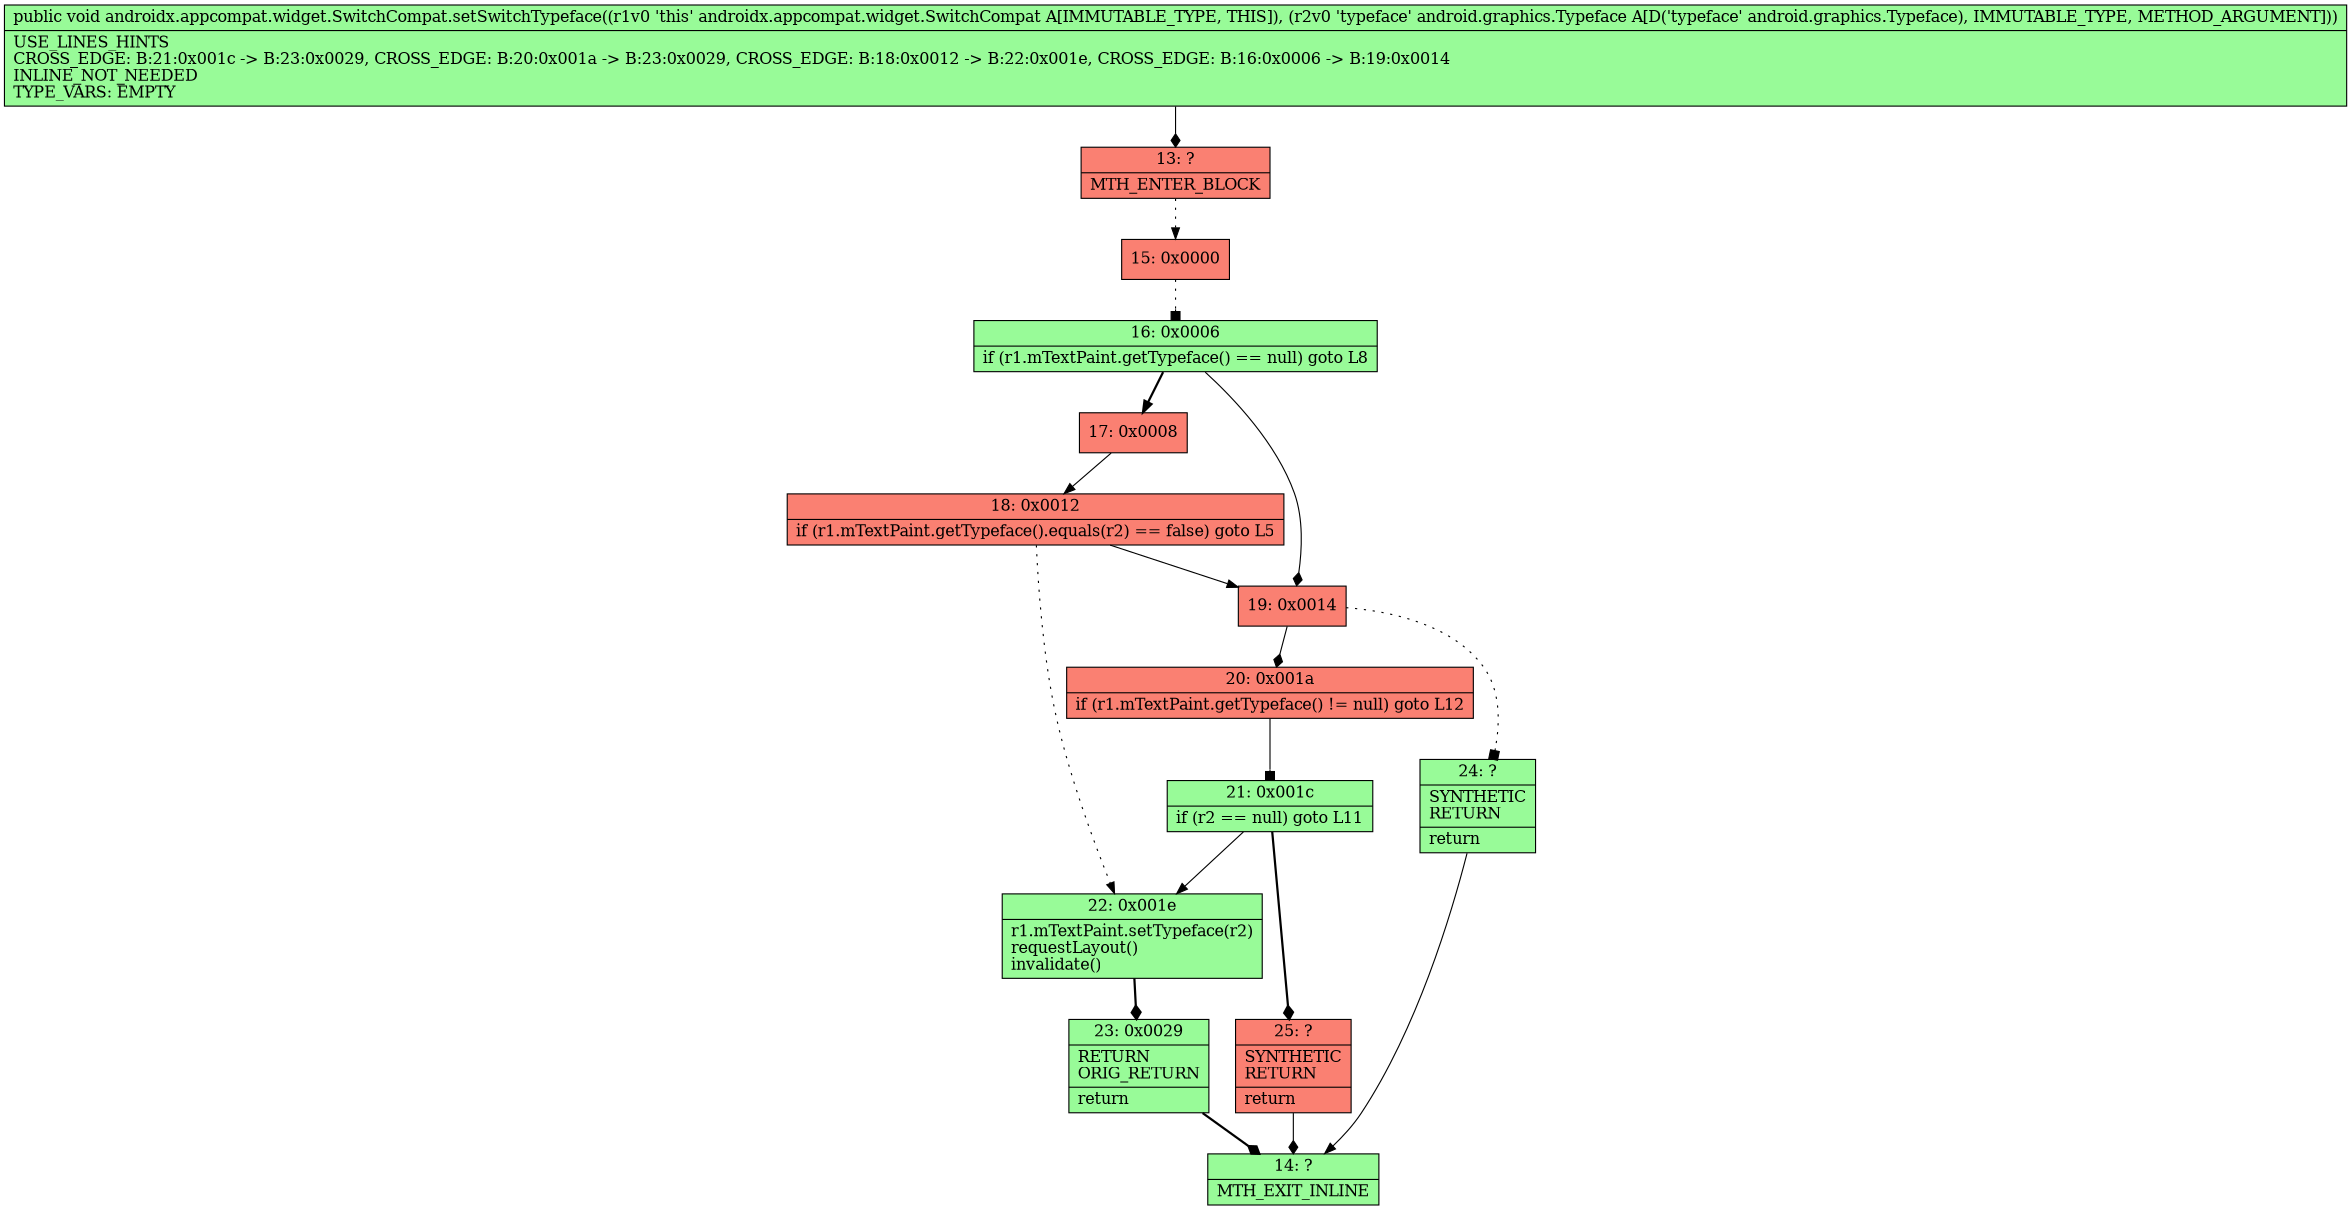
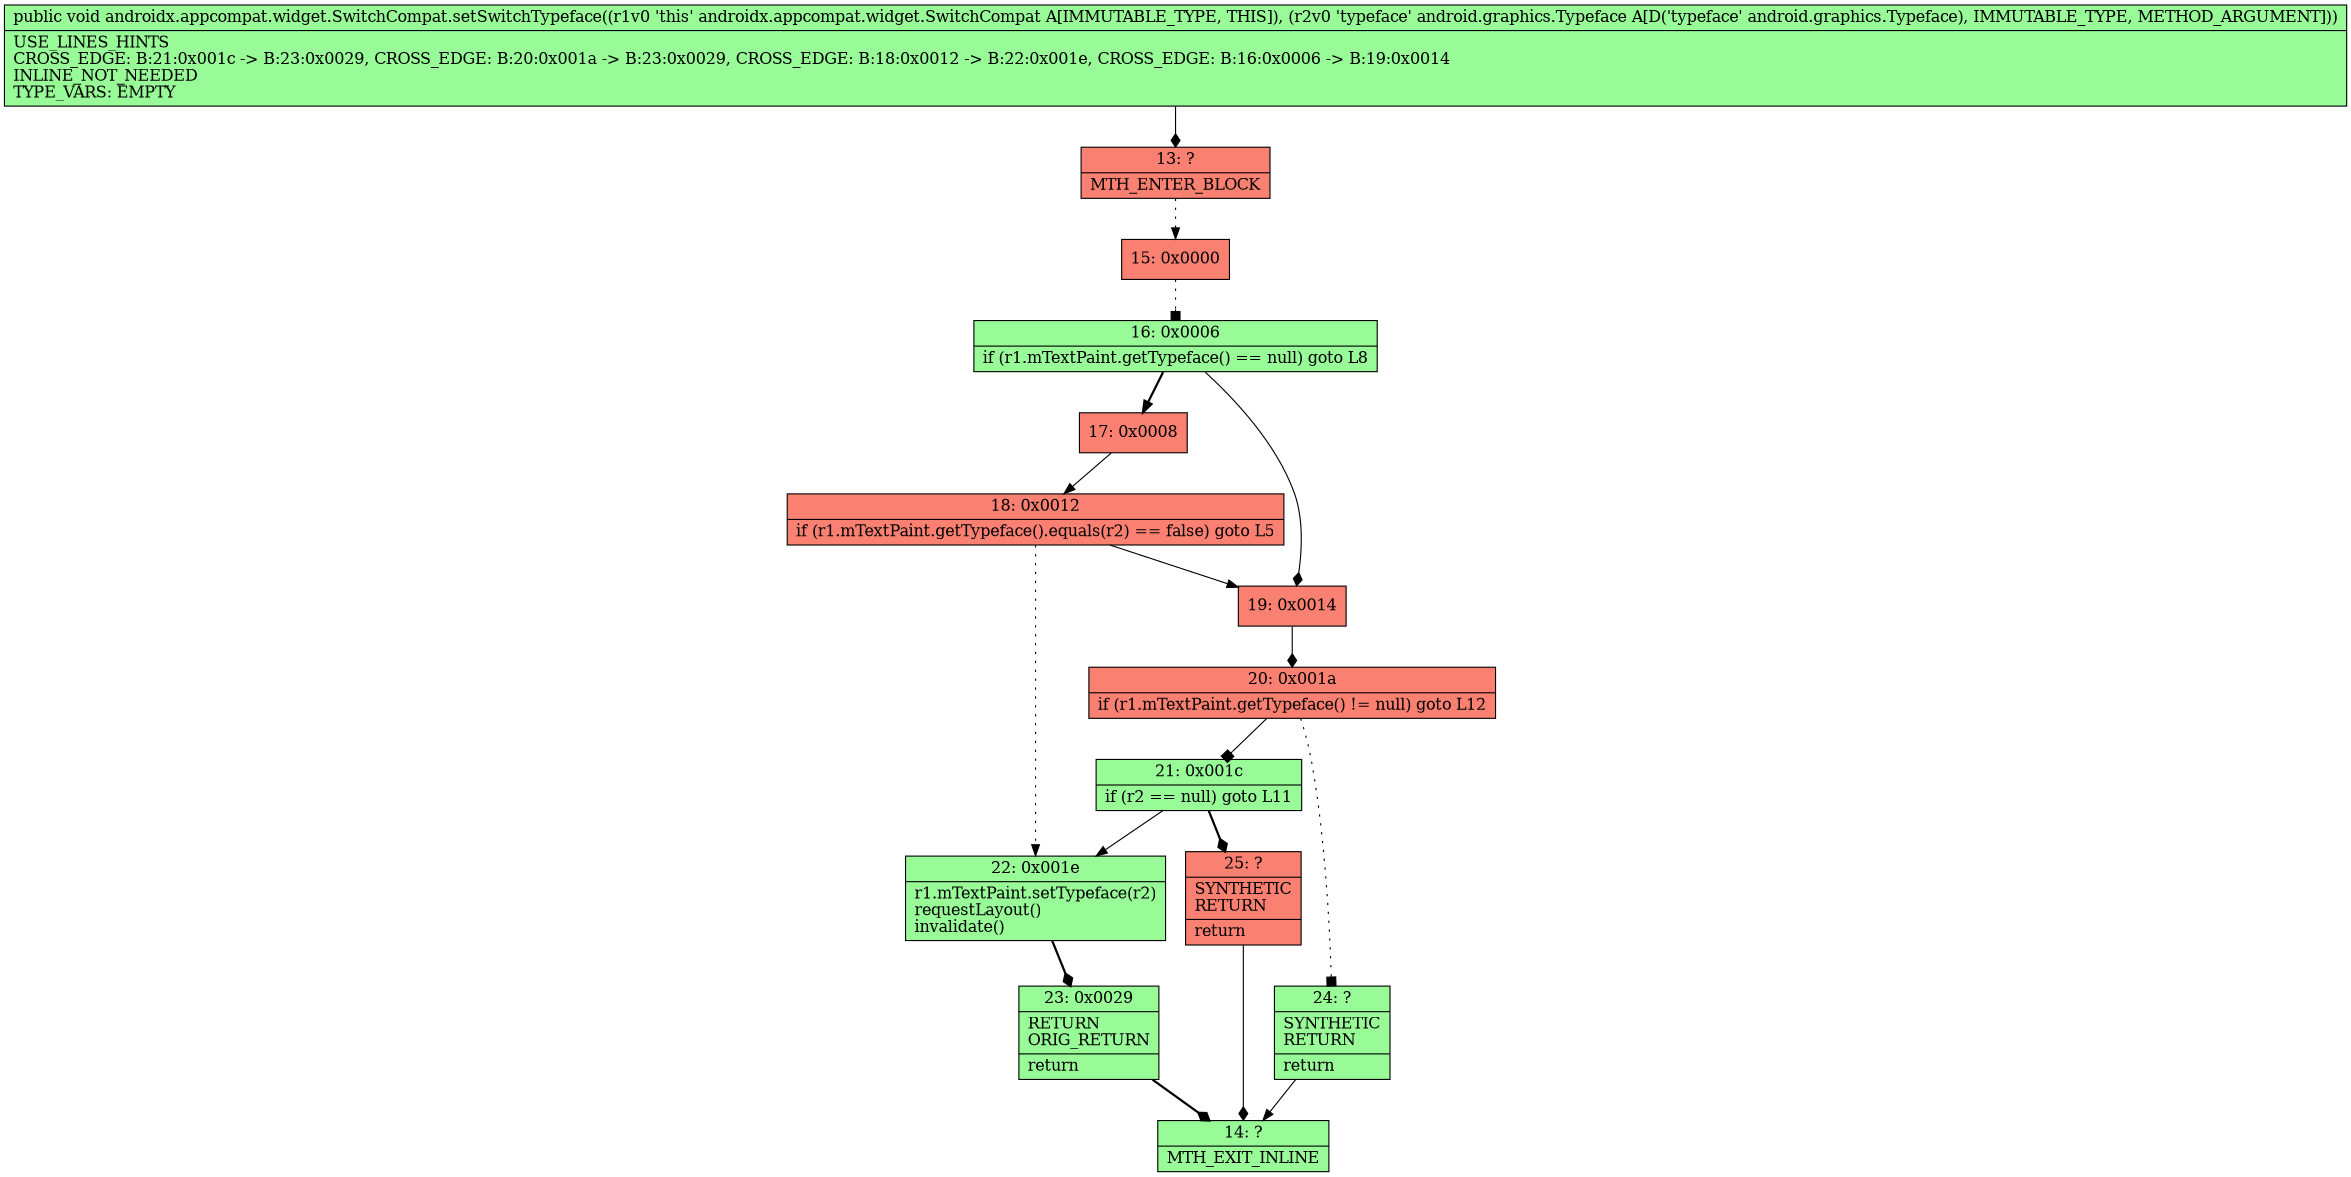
(1459, 643) -> (1323, 846)
